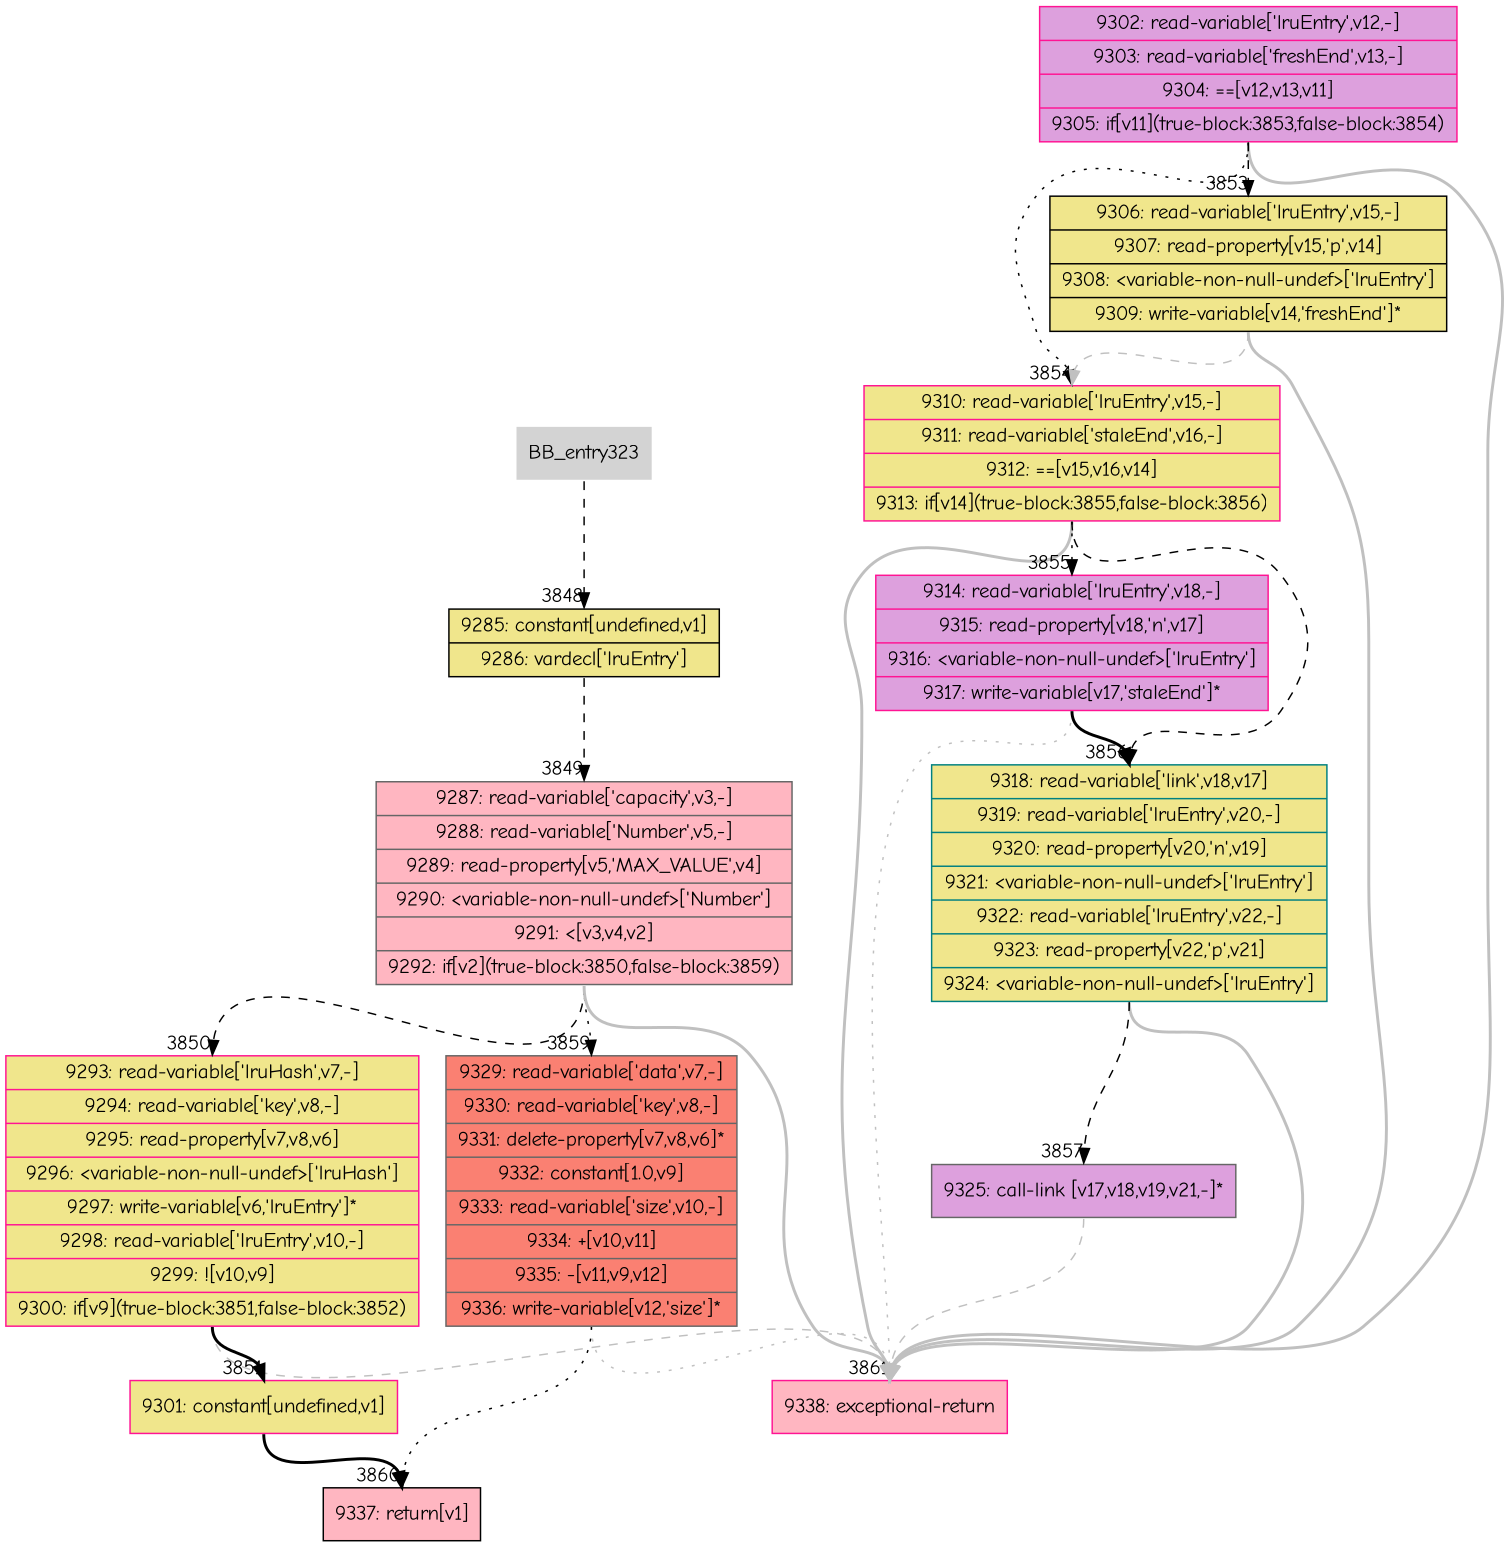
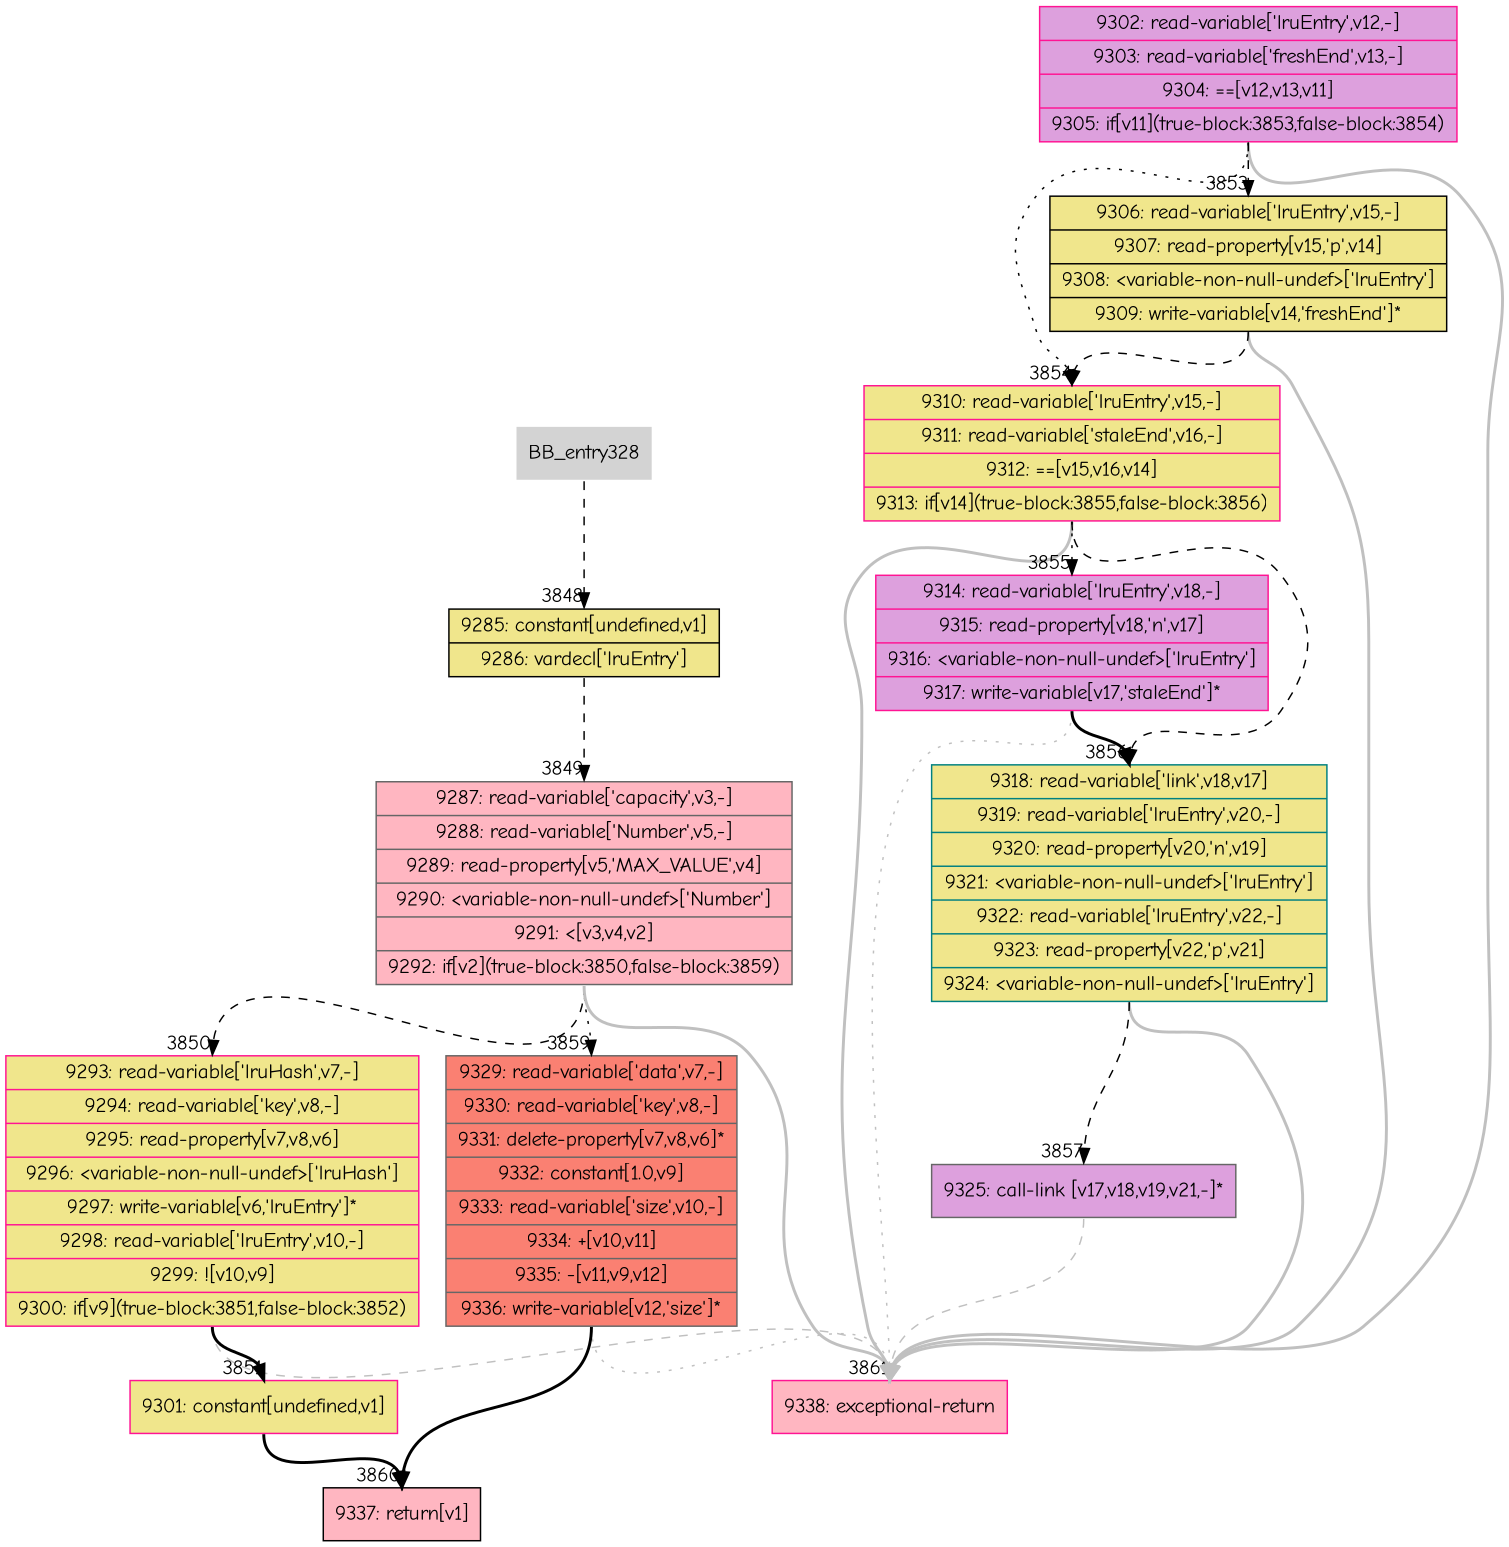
(1167, 360) -> (1167, 360)
(584, 453) -> (584, 453)
(504, 1405) -> (504, 1405)
